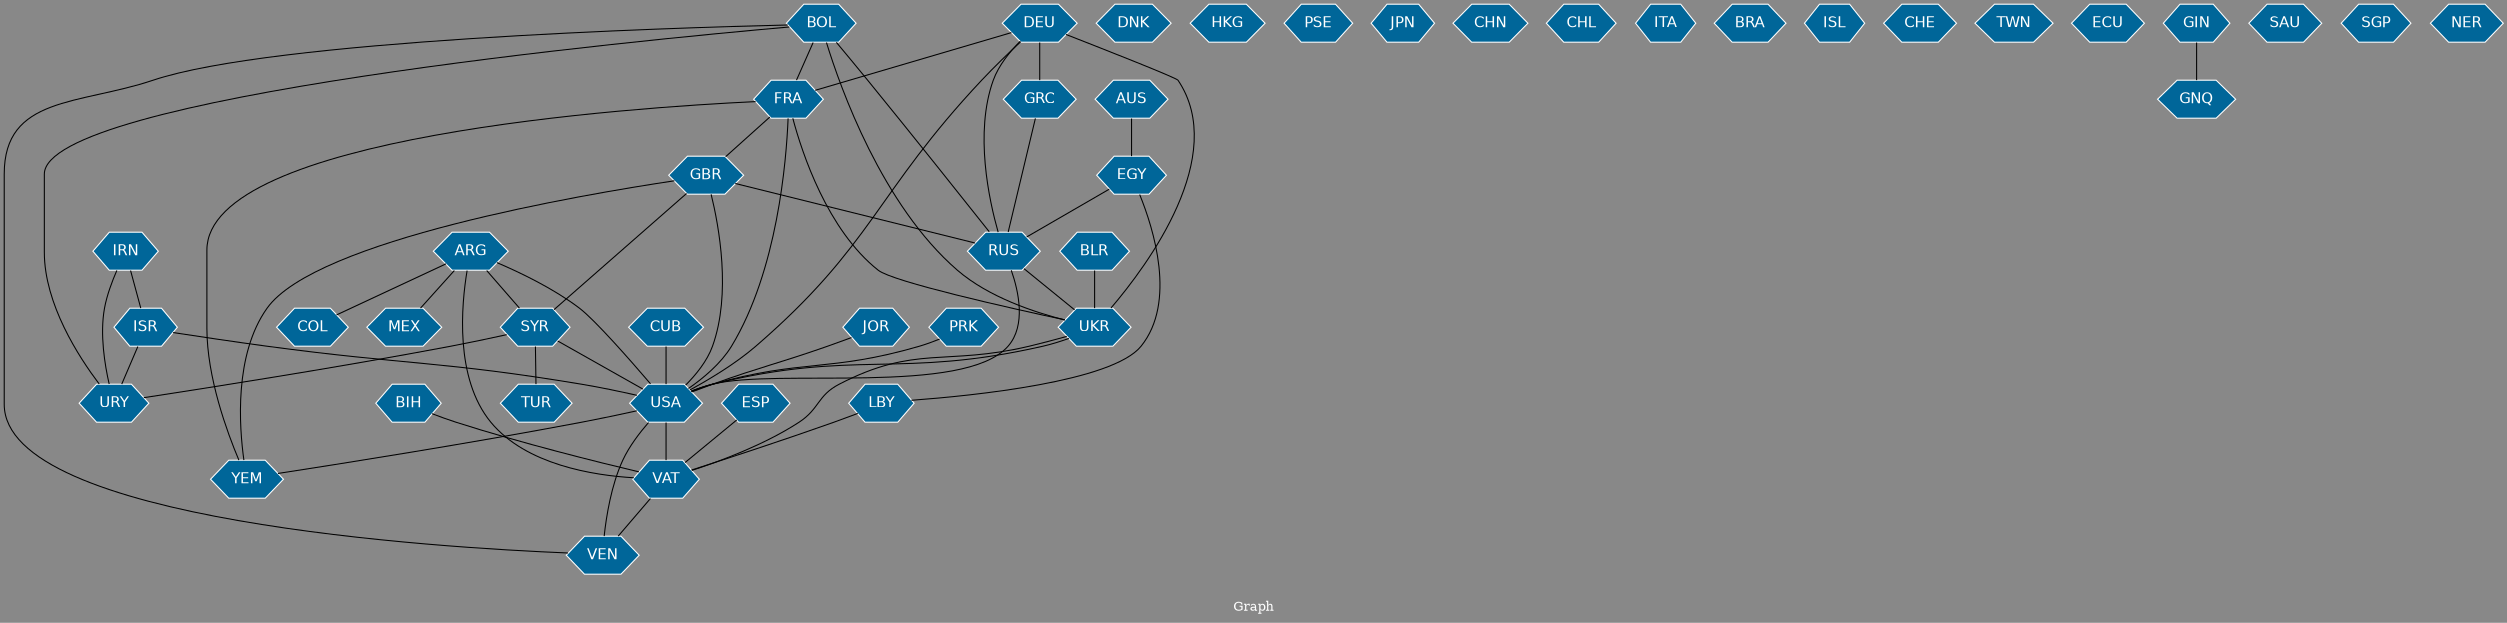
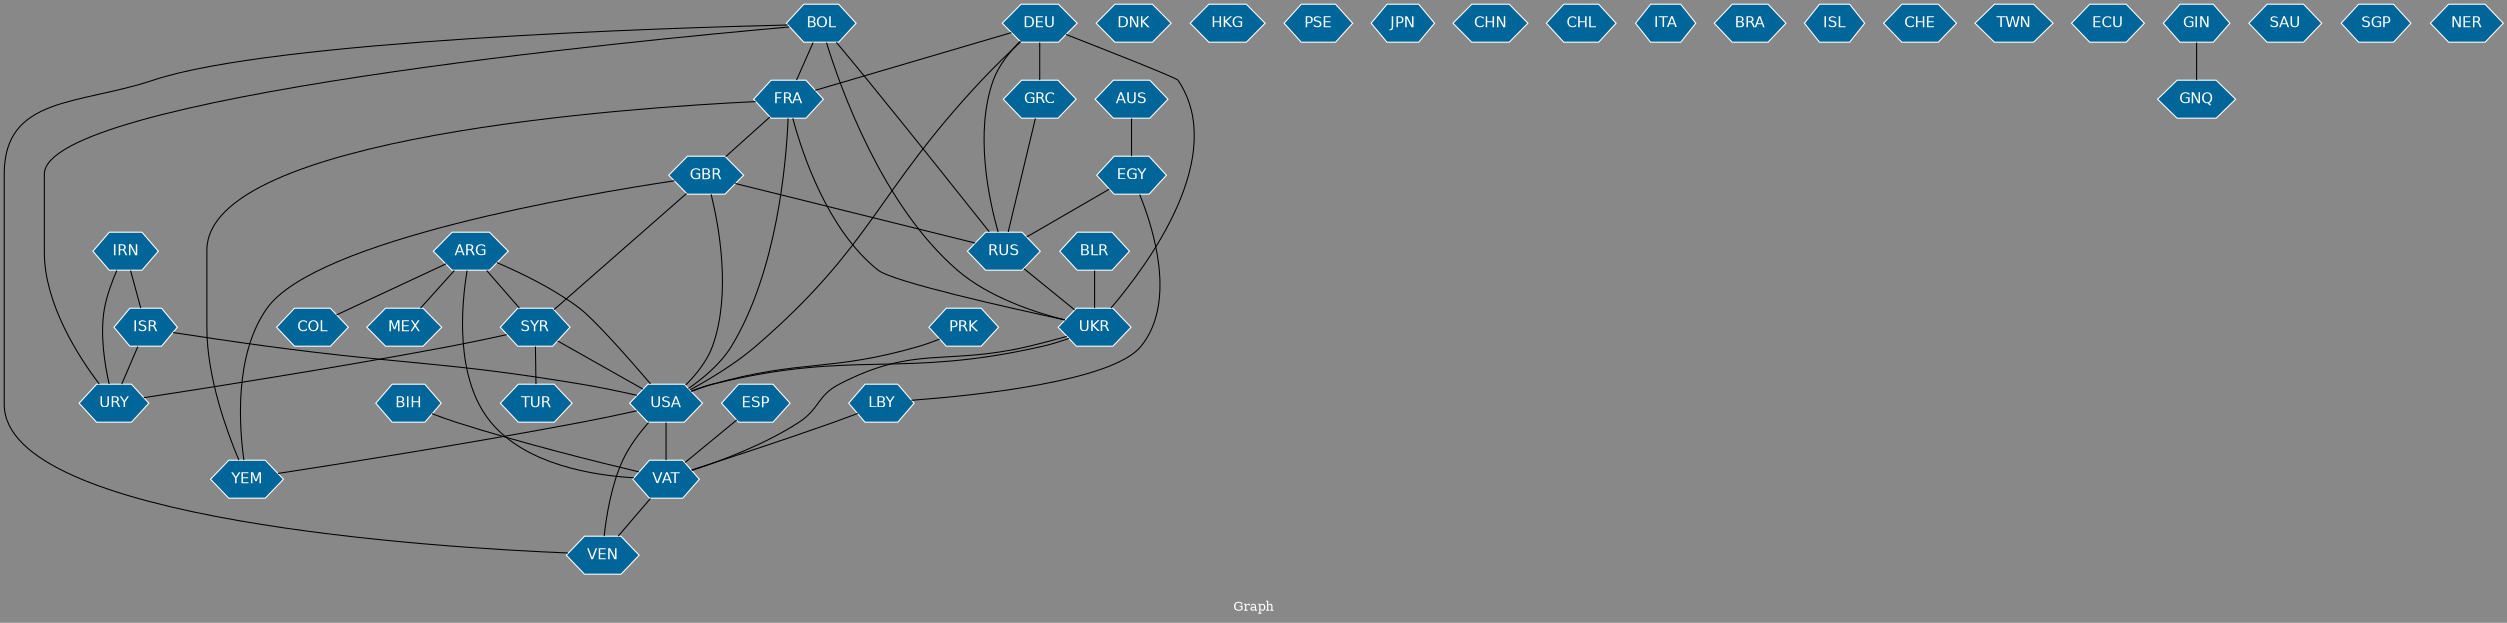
(666, 327) -> none
(876, 327) -> none
(892, 377) -> none
